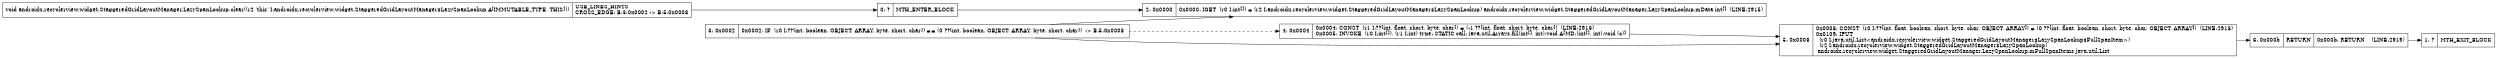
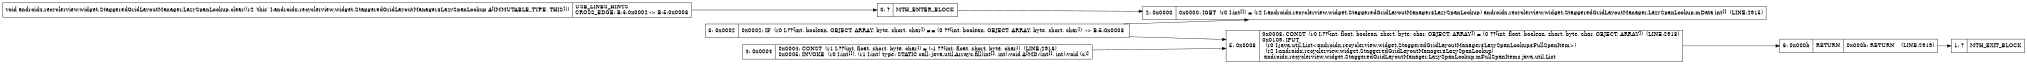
(1202, 31) -> none
